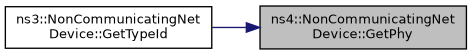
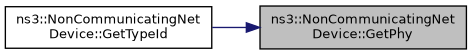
(363, 27) -> (363, 27)
